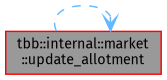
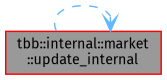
(83, 53) -> (83, 53)
